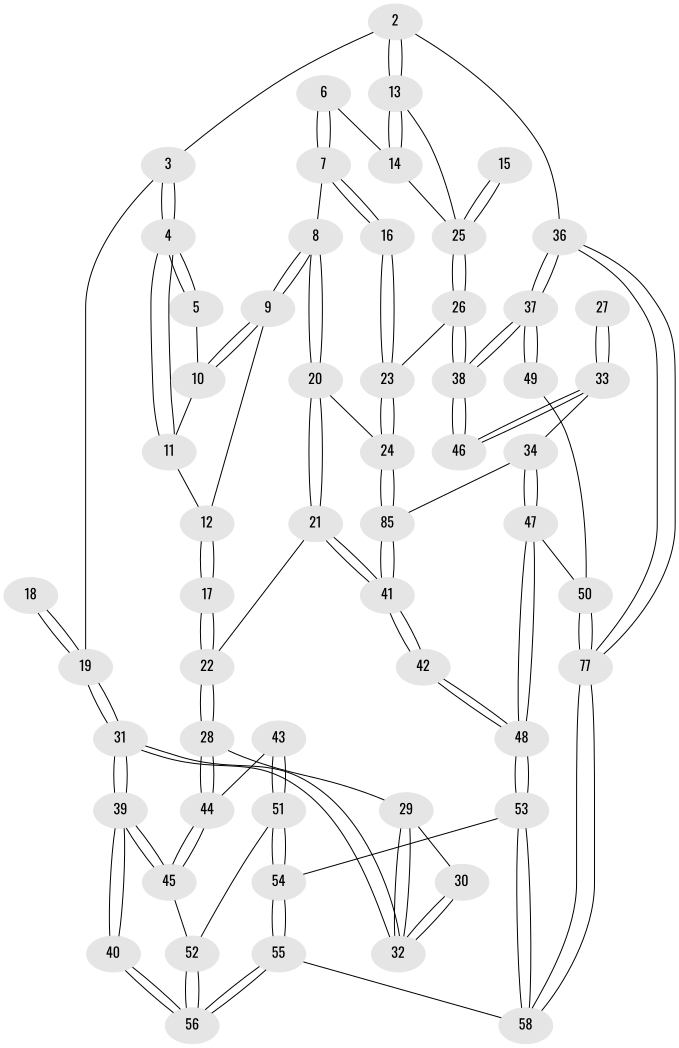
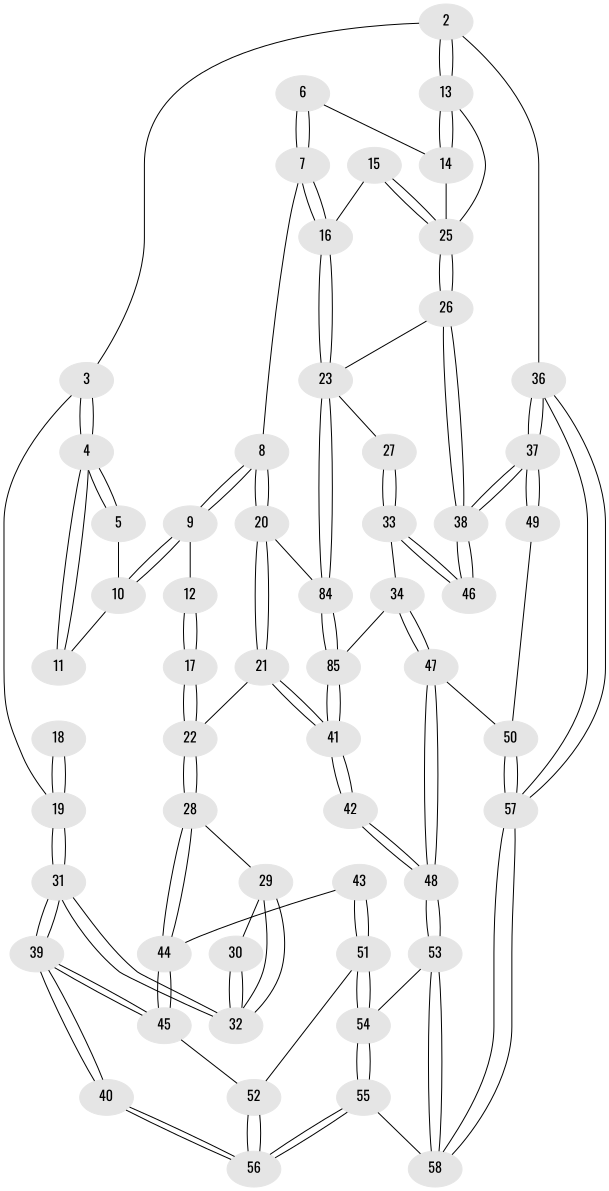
none -> (350, 201)
none -> (358, 416)
(387, 452) -> (326, 596)
(188, 488) -> none
(586, 667) -> (511, 811)
